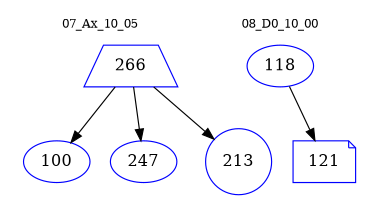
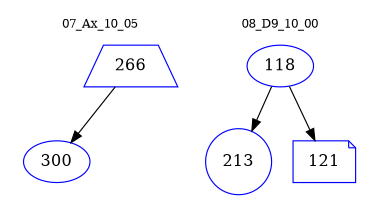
(280, 25) -> (280, 25)
(179, 109) -> (264, 103)
(57, 162) -> (57, 162)
(144, 162) -> none
